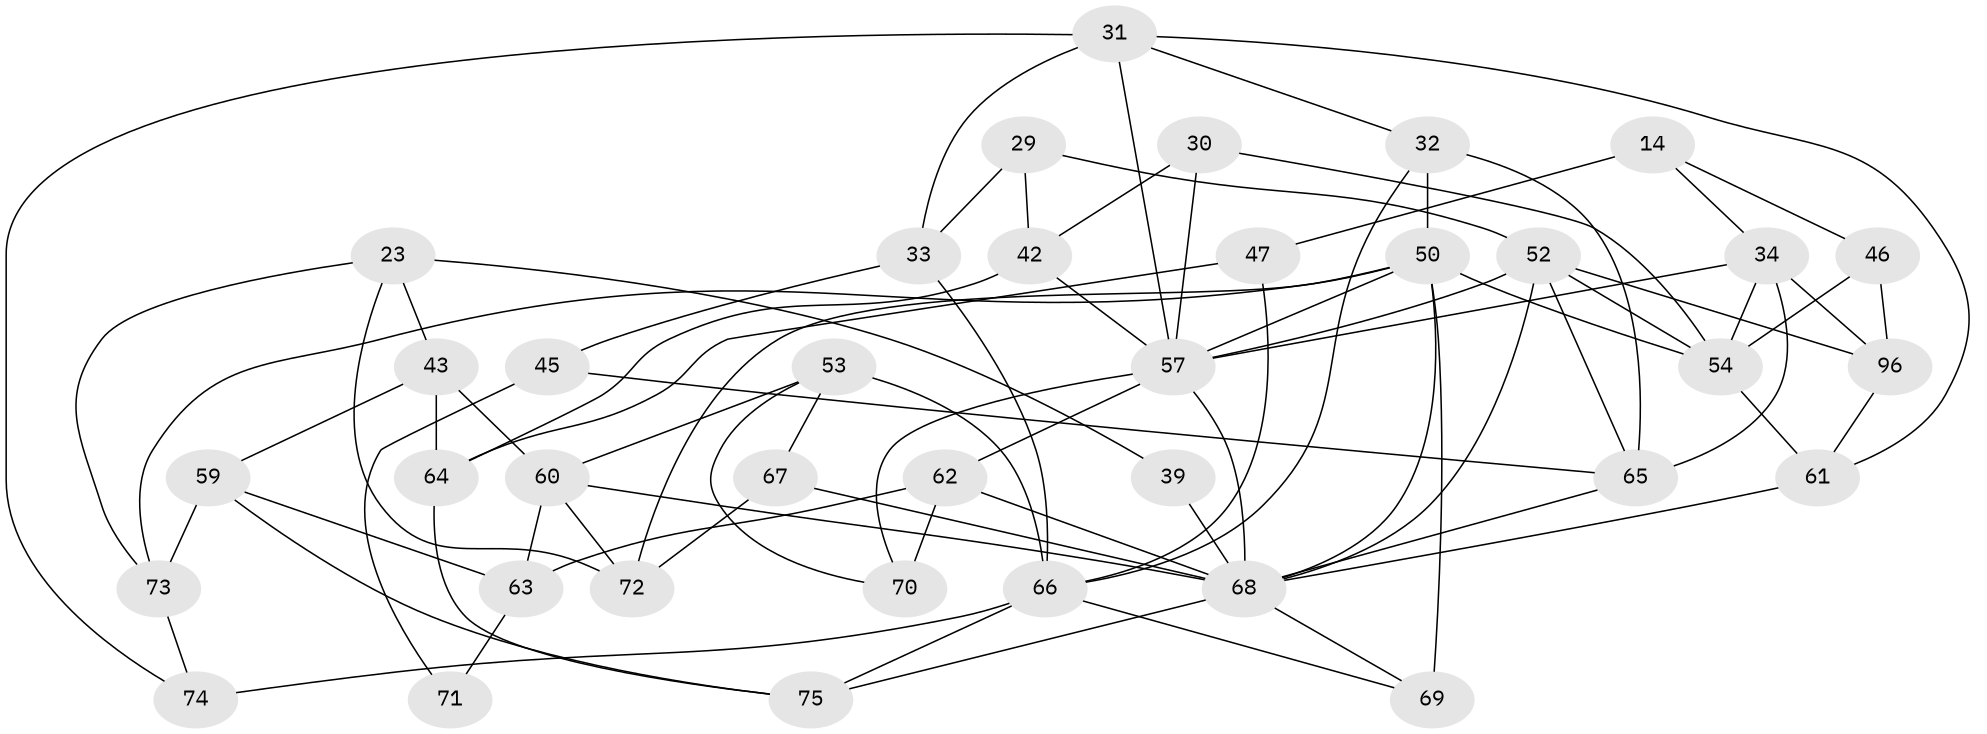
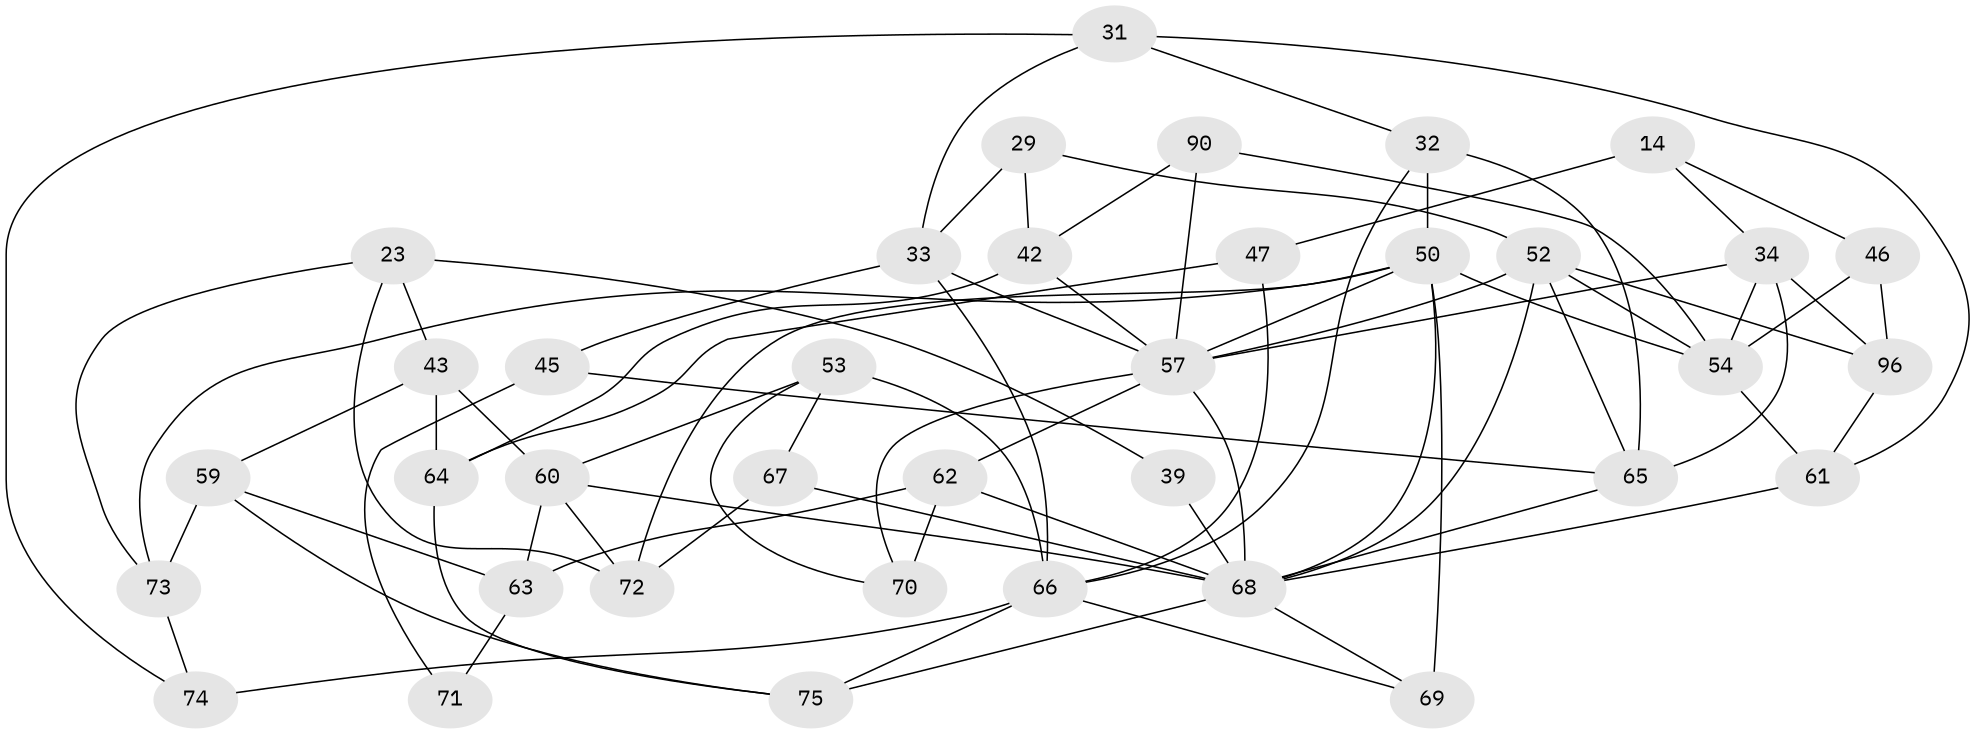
(1199, 145) -> (1199, 145)
(1144, 201) -> (1045, 313)
